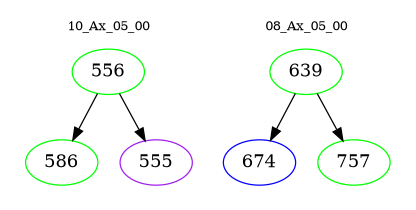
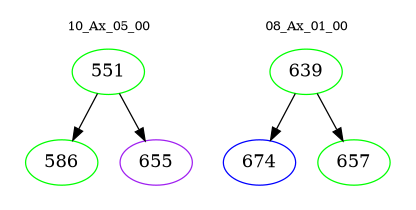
(307, 27) -> (307, 27)
(108, 72) -> (108, 72)
(156, 163) -> (156, 163)
(354, 163) -> (354, 163)
